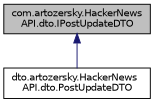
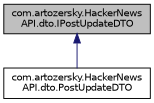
(77, 83) -> (77, 83)
